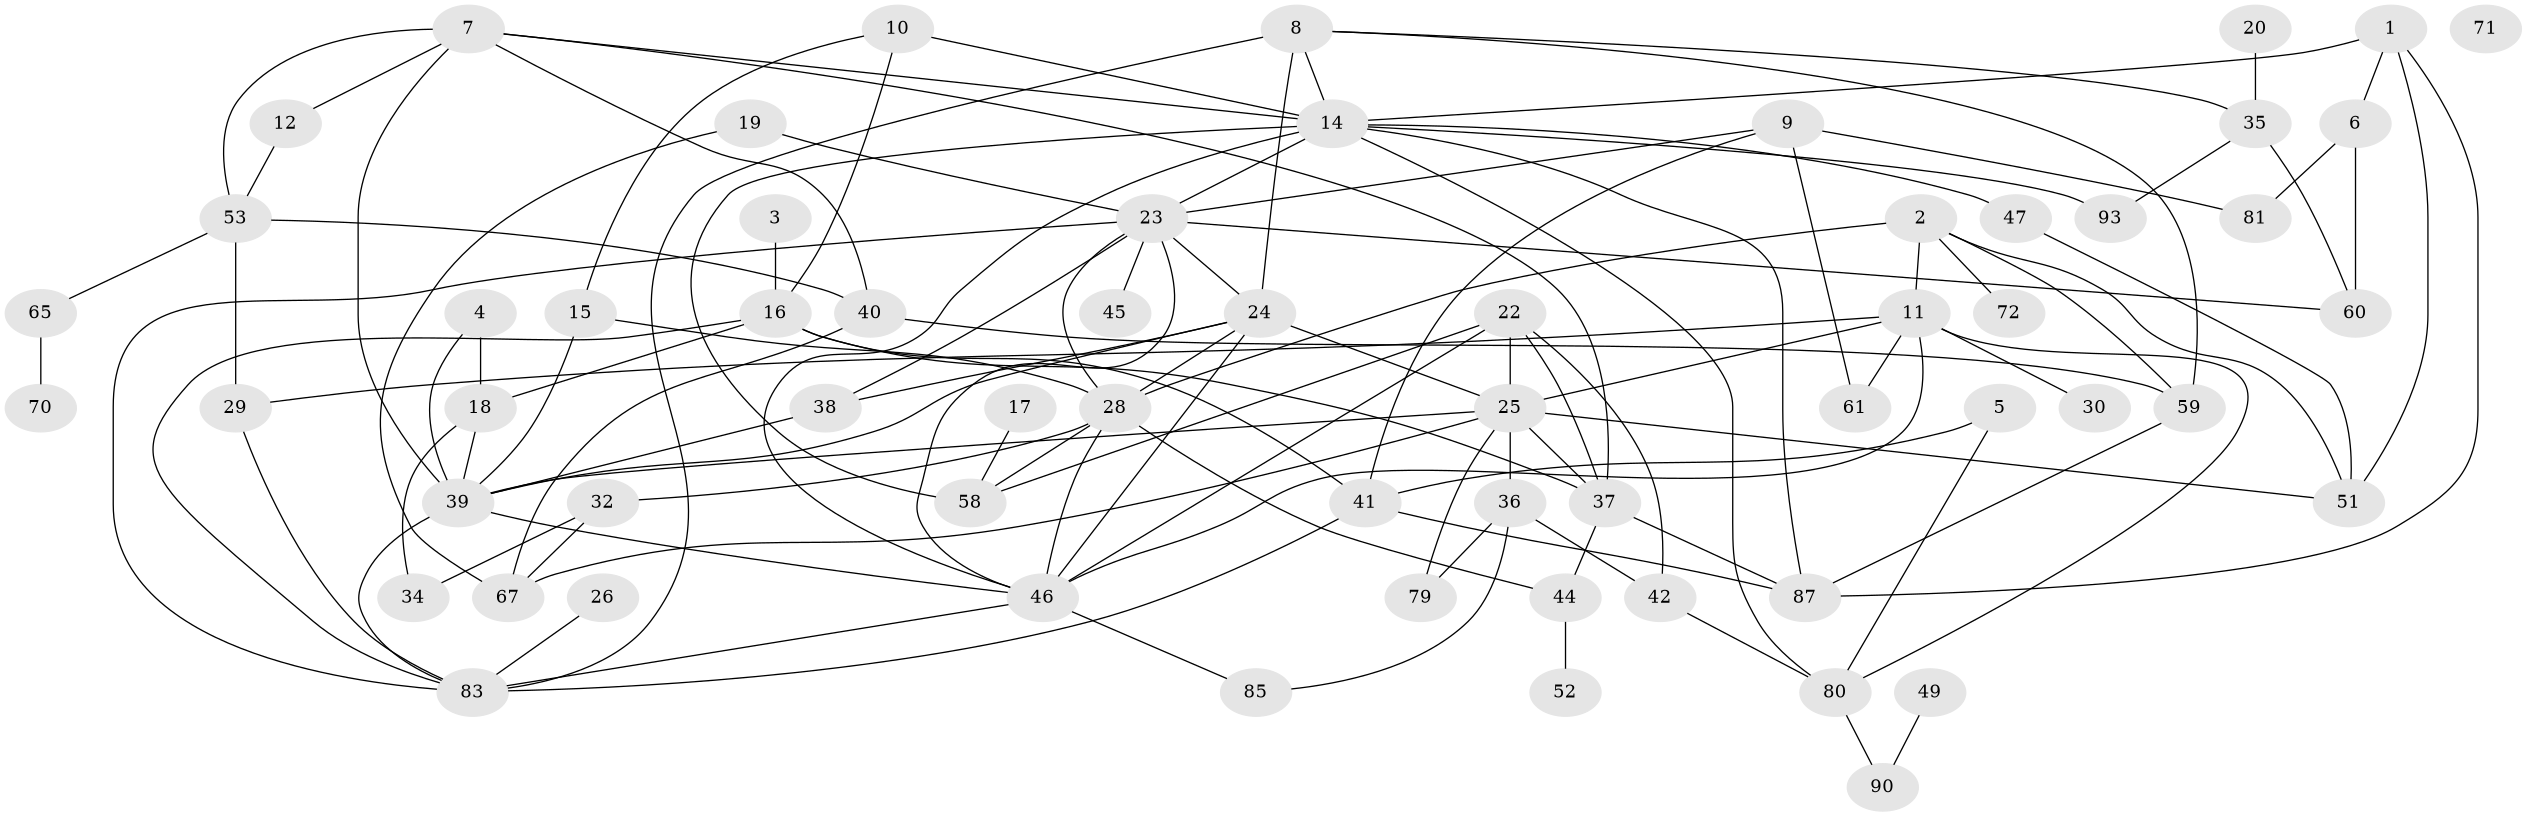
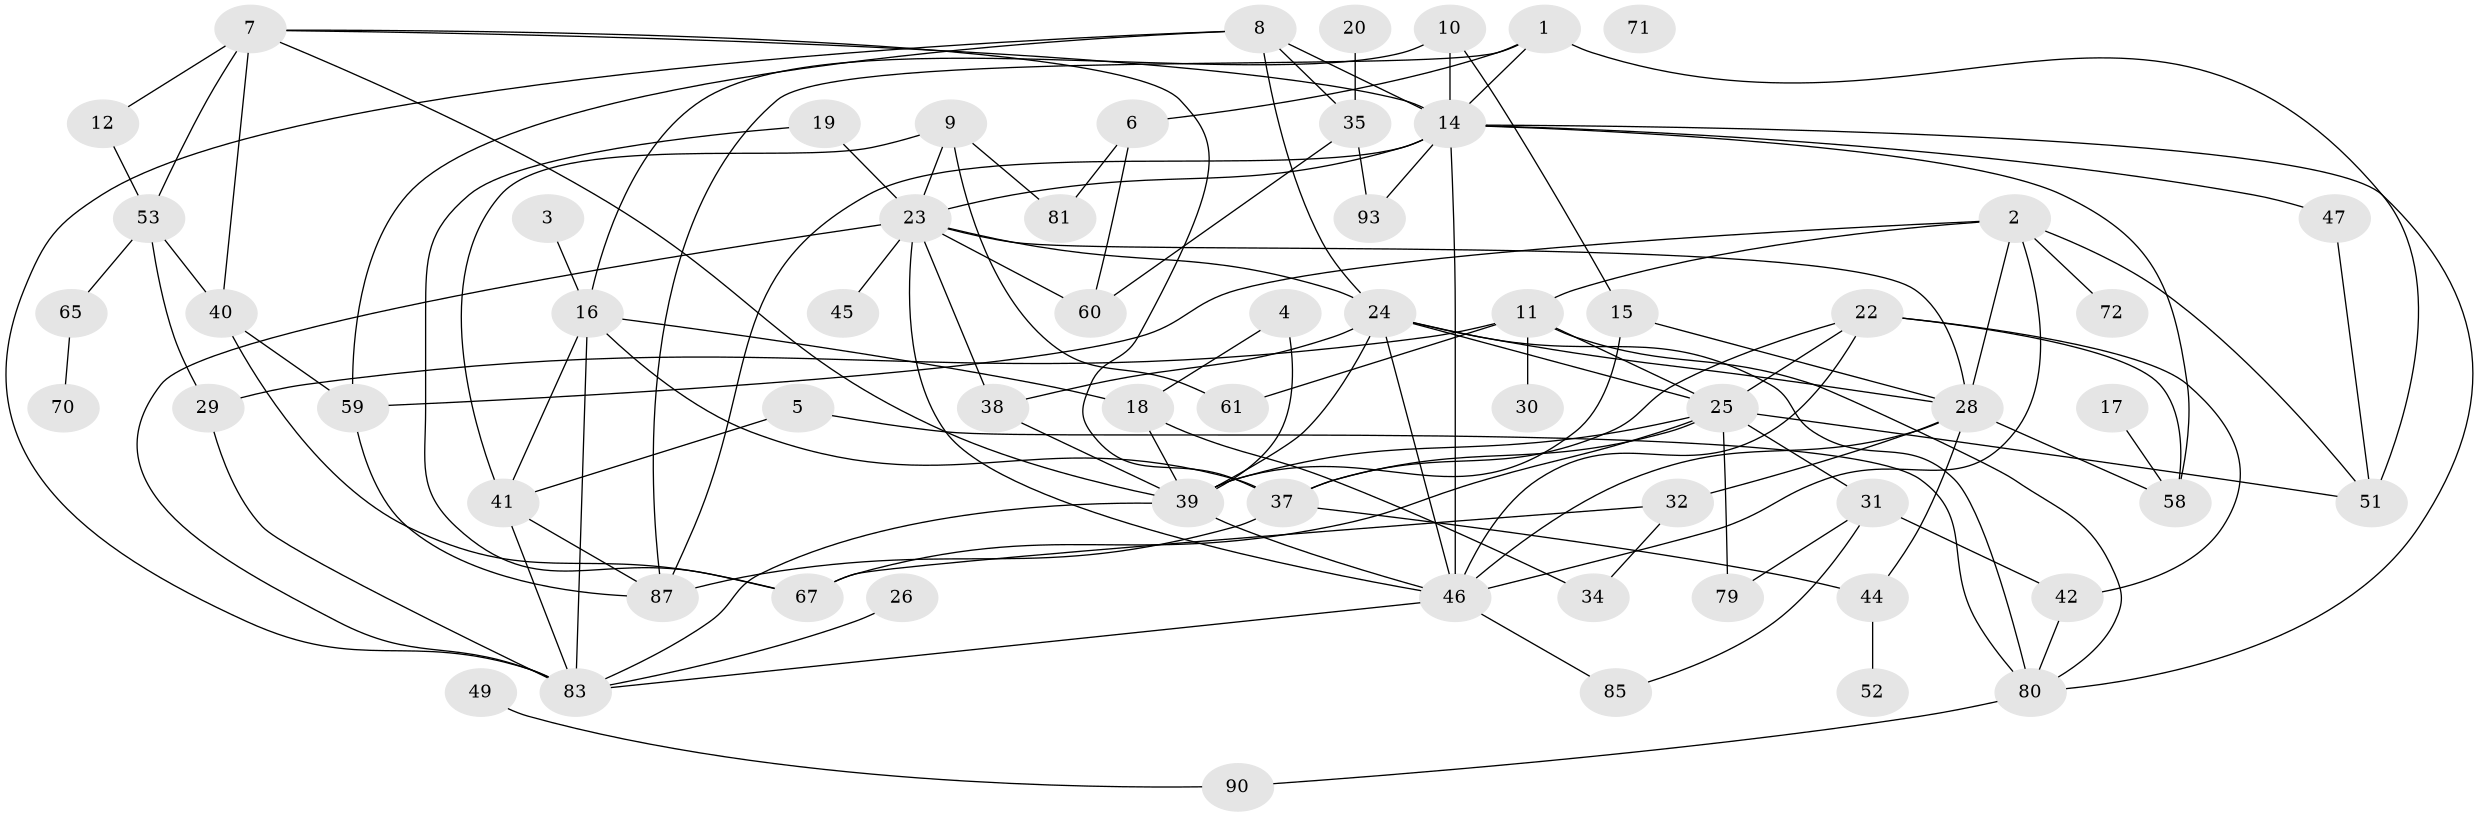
none -> (1790, 403)
(1457, 471) -> (1847, 474)
(1510, 503) -> (1873, 503)
